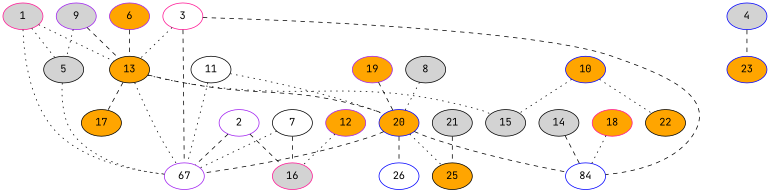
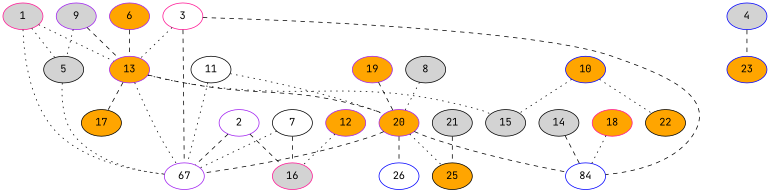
(130, 70) -> (130, 70)
(399, 123) -> (399, 123)
